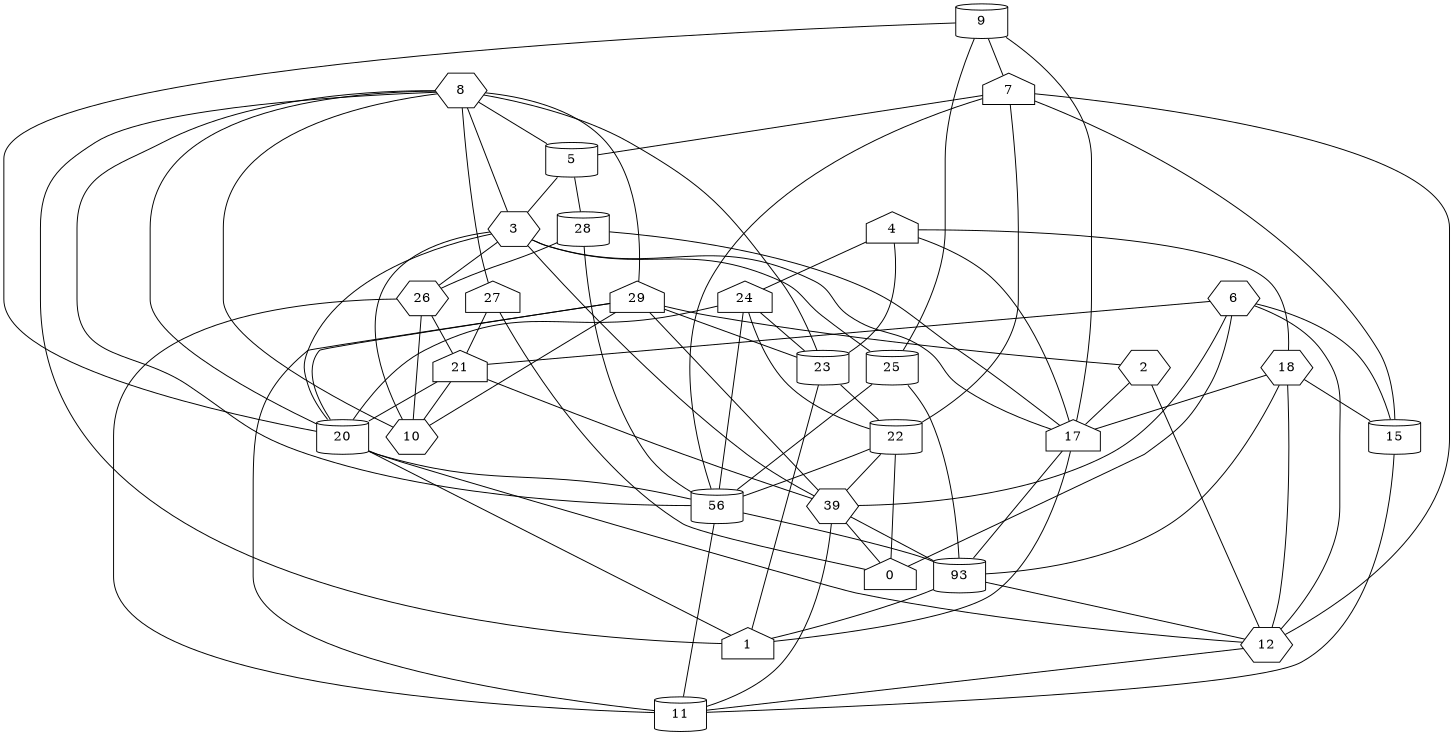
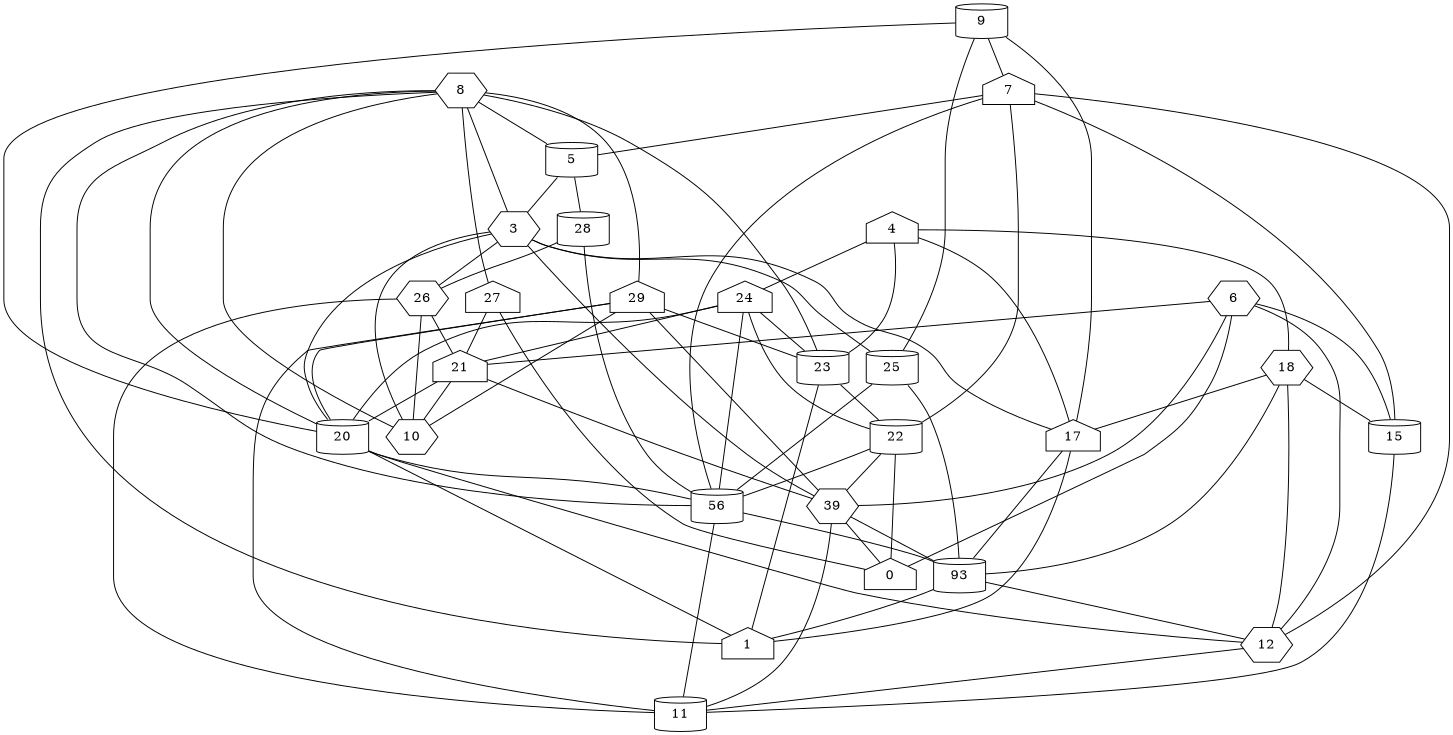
(854, 283) -> none
none -> (589, 336)
(1144, 368) -> none
